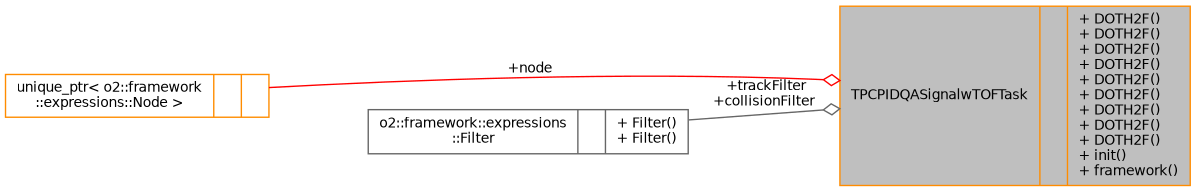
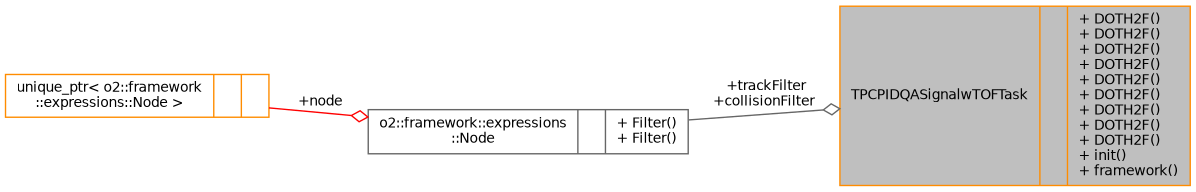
(546, 77) -> (310, 112)
(473, 139) -> (473, 139)
